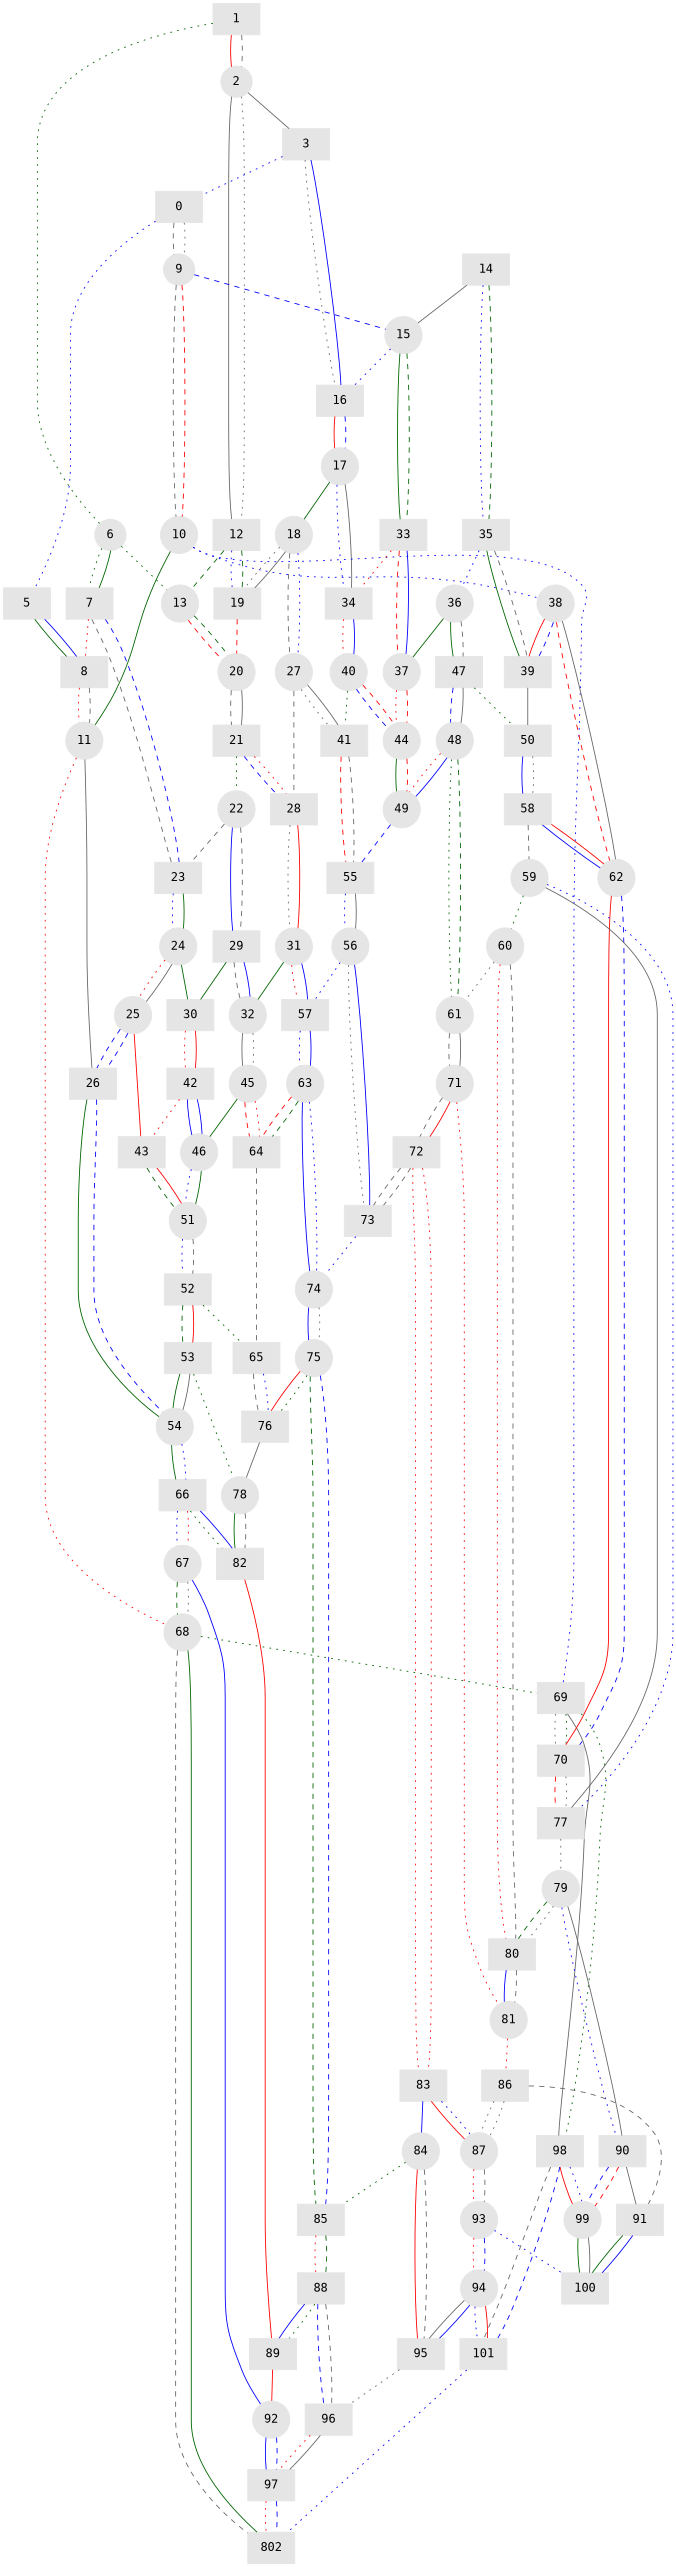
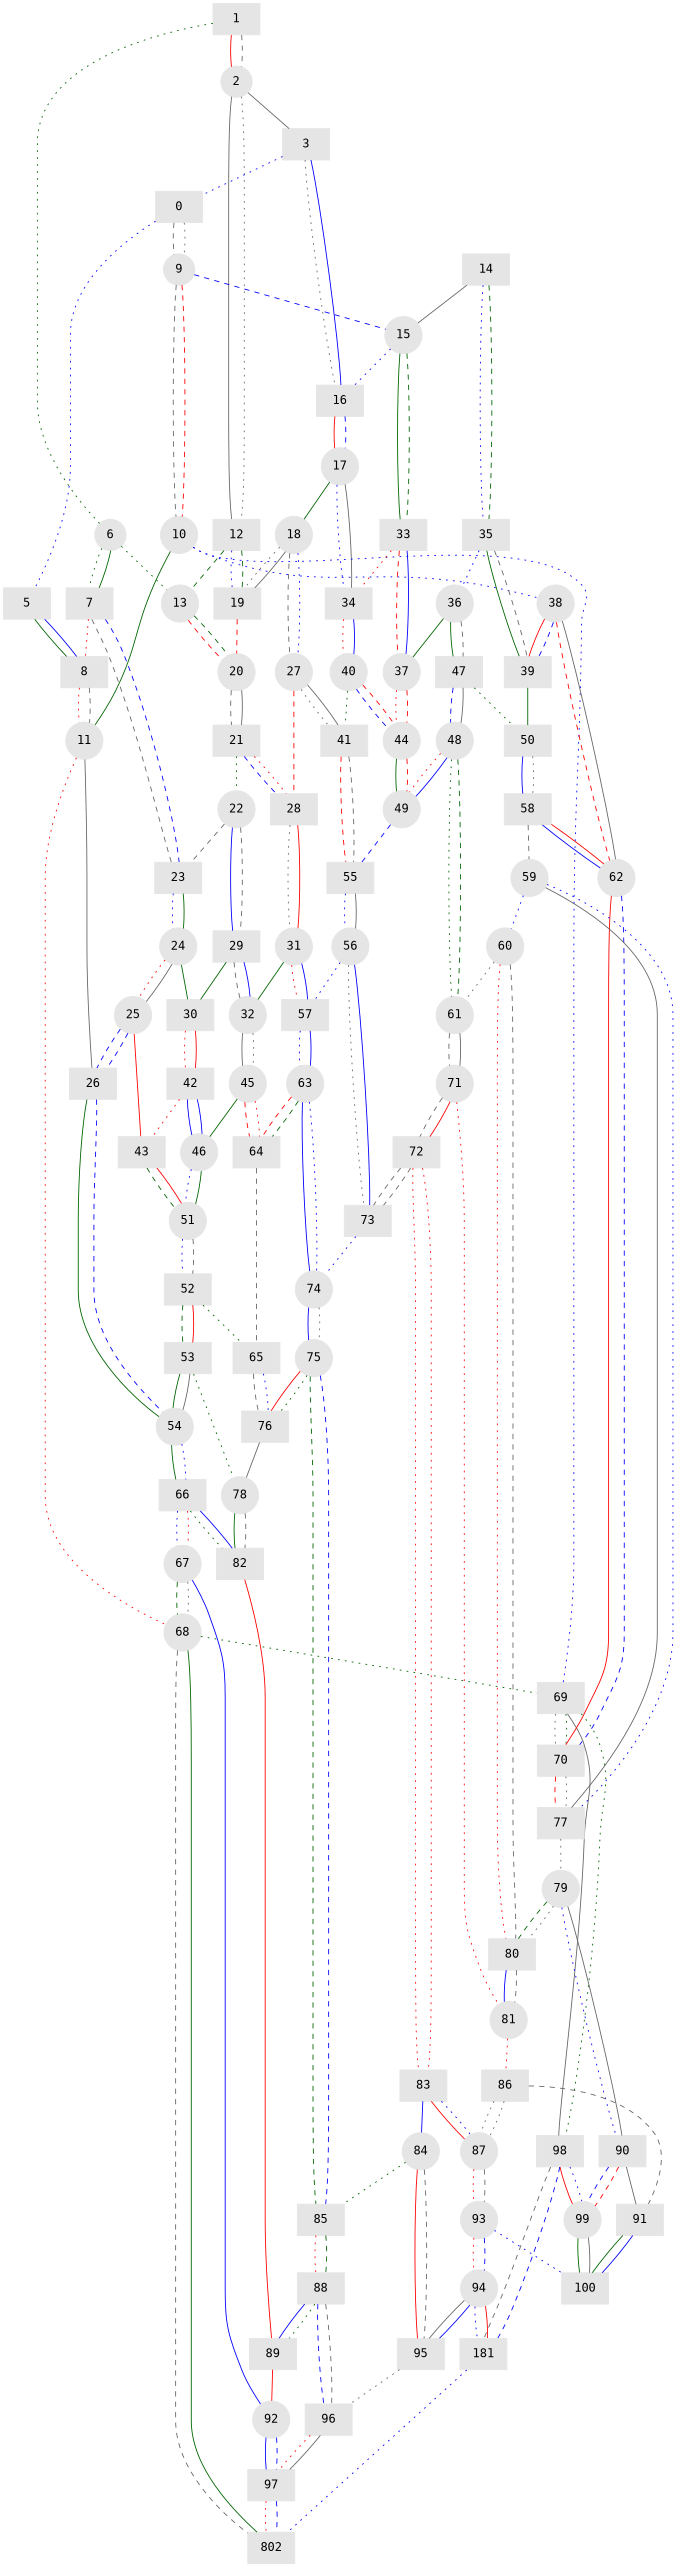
(528, 706) -> (528, 706)
(294, 742) -> (294, 742)
(517, 912) -> (517, 912)
(483, 2354) -> (483, 2354)
